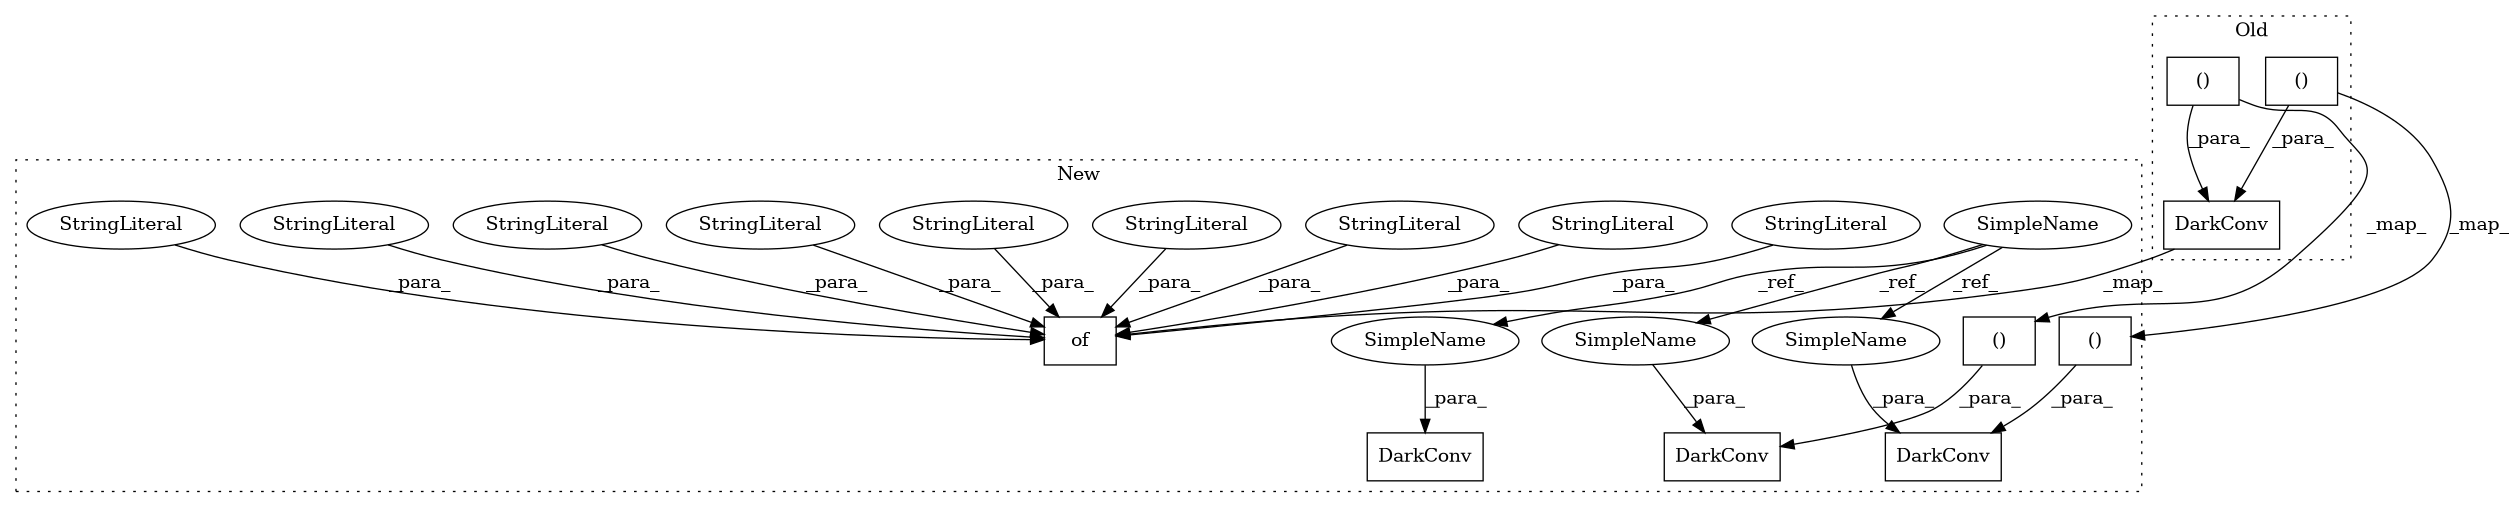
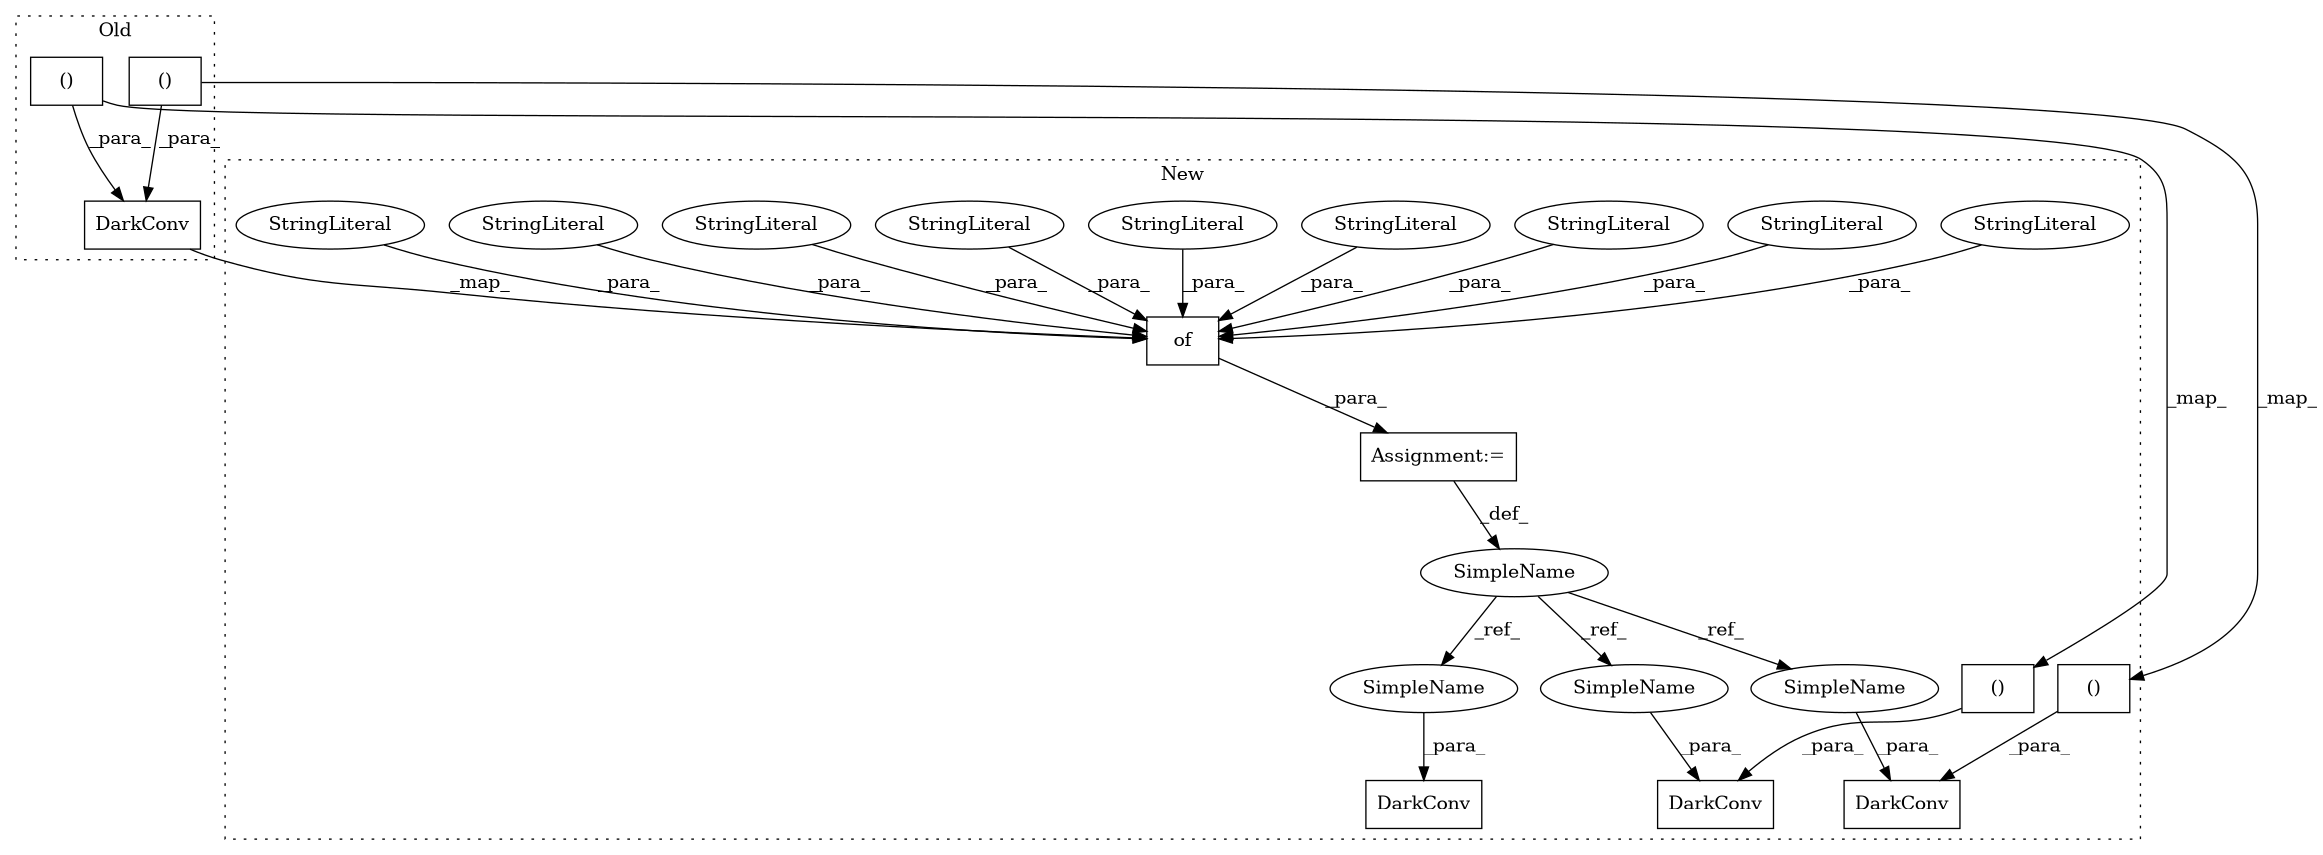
none -> (1439, 457)
